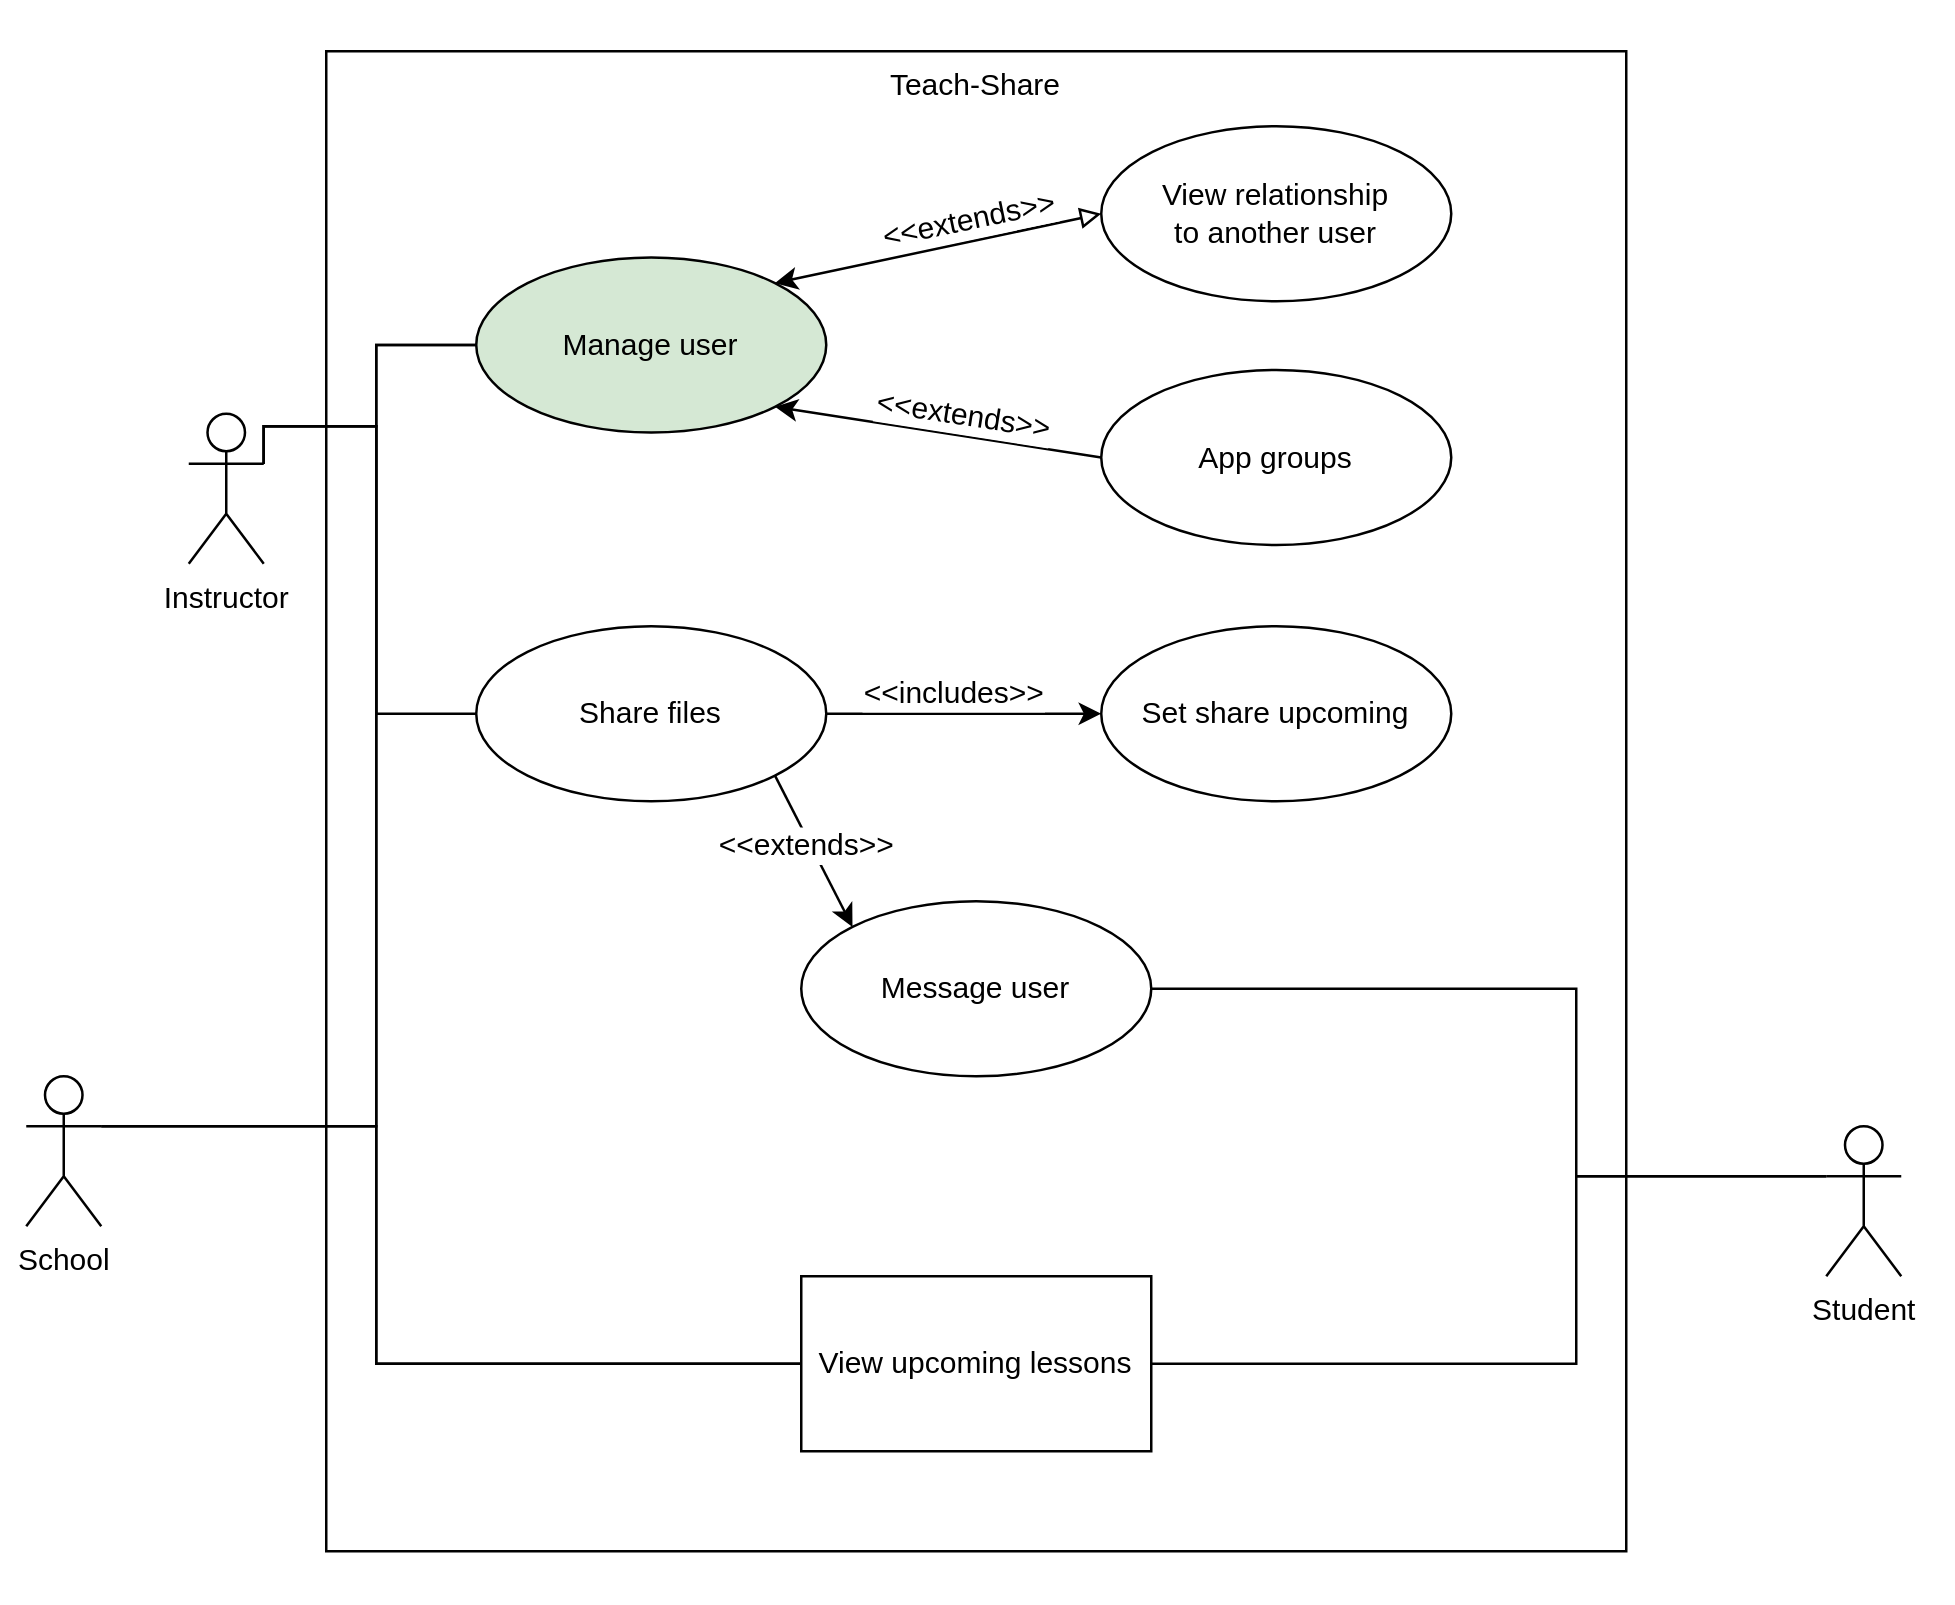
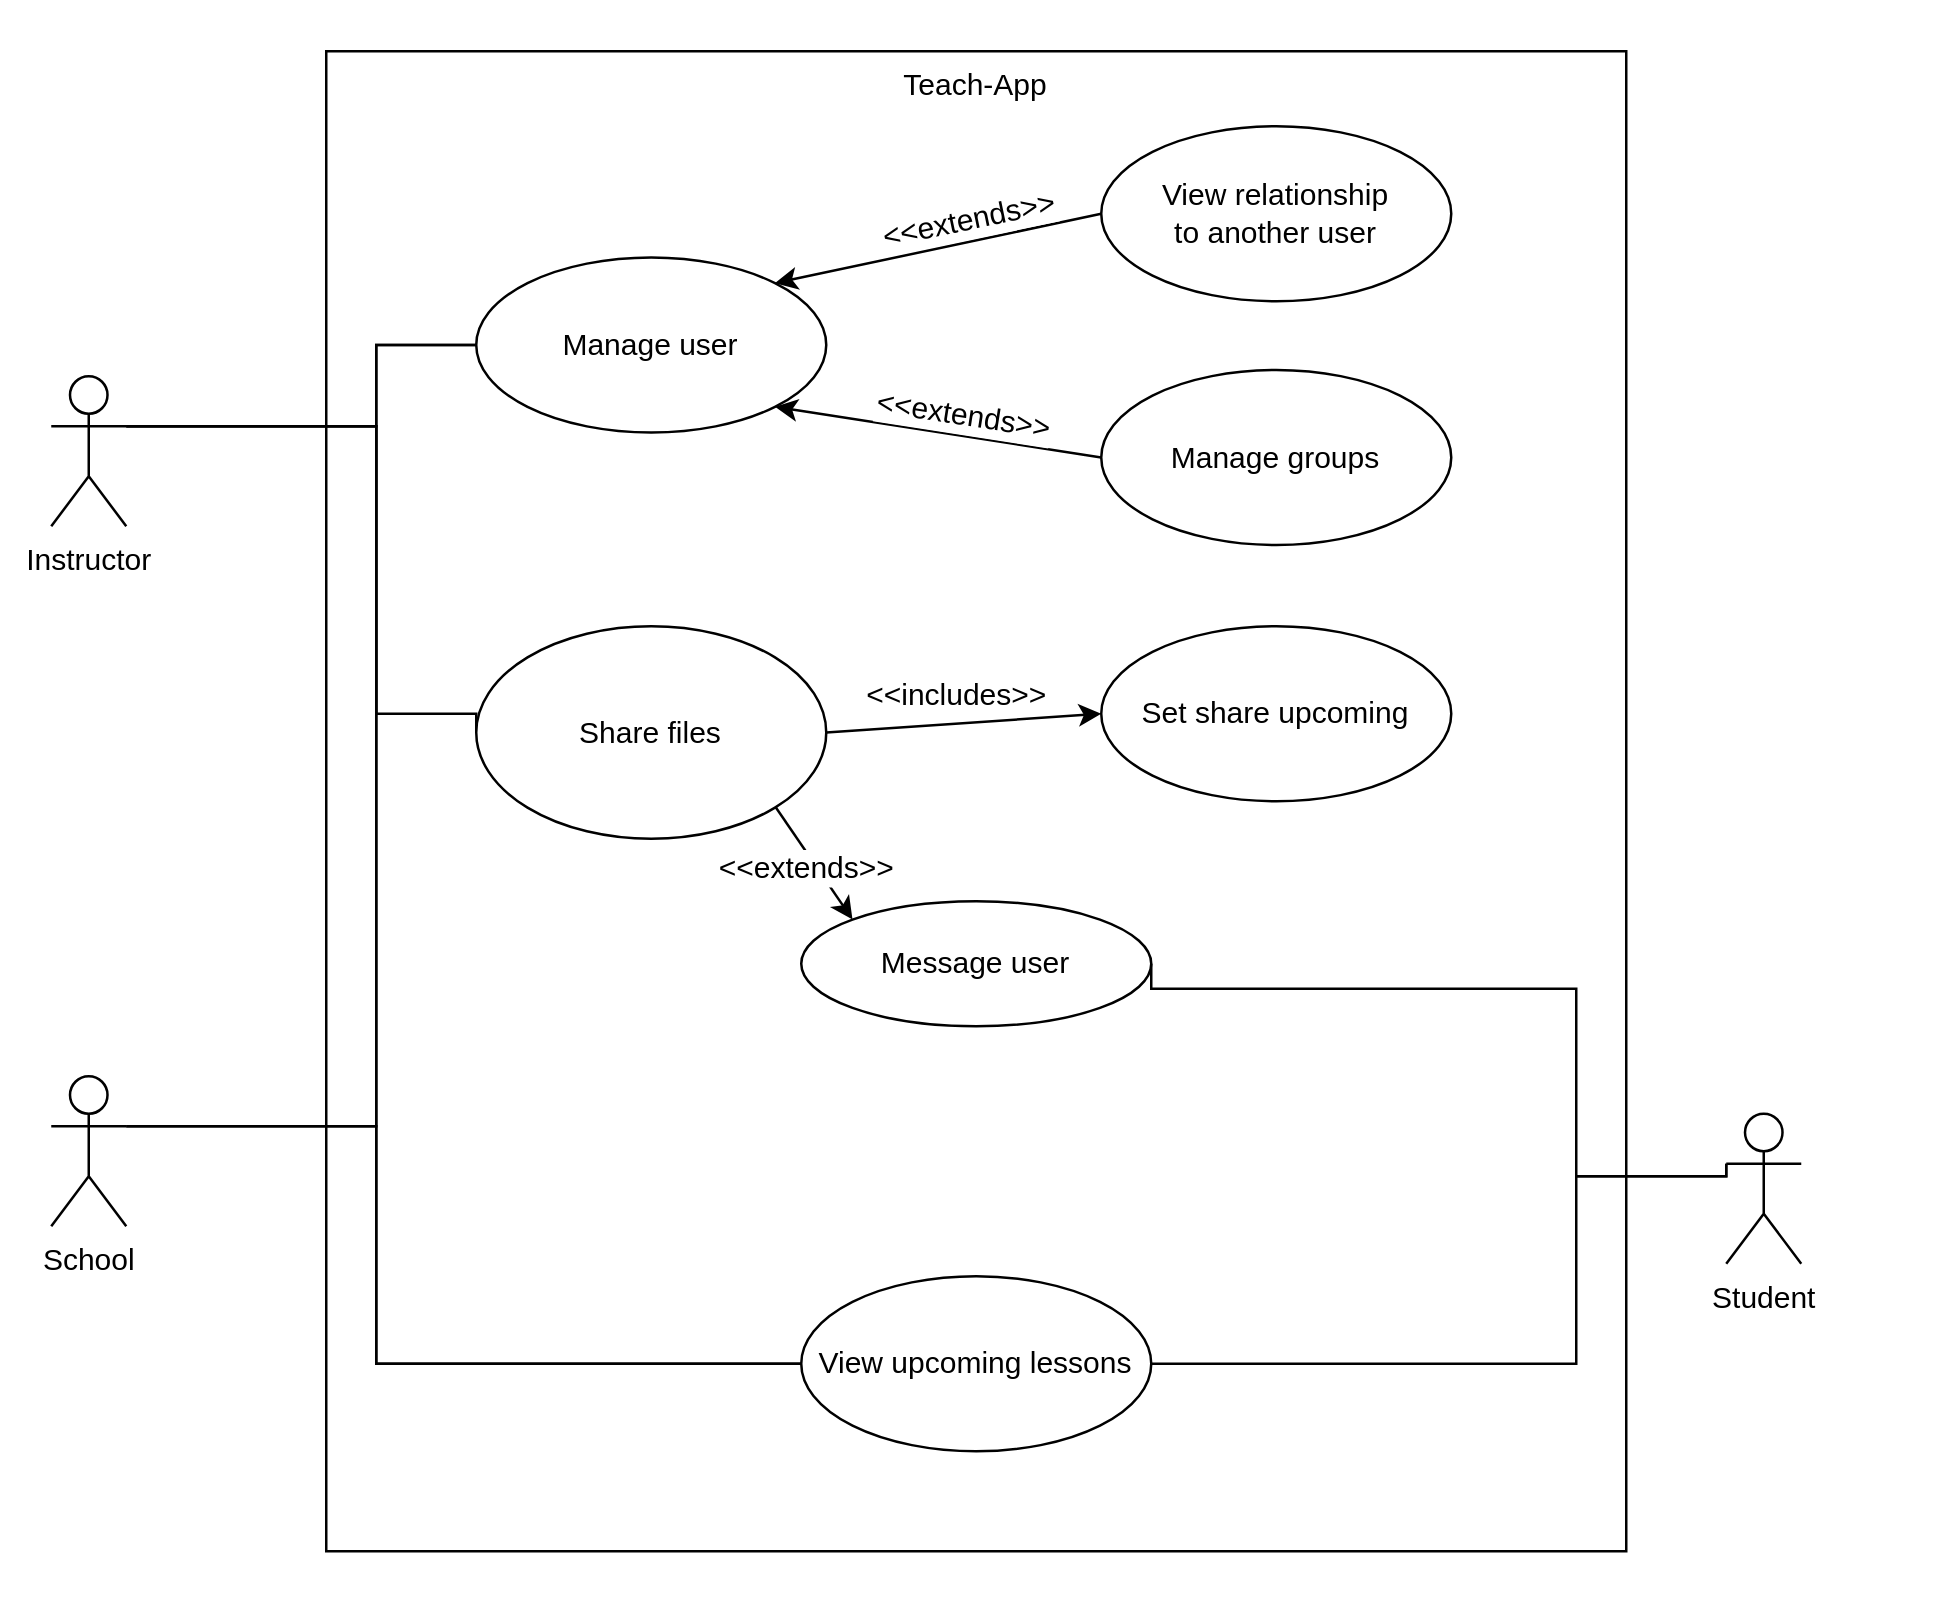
(976, 87) -> (976, 87)
(1080, 218) -> (1089, 216)
(651, 345) -> (651, 345)
(1276, 459) -> (1276, 459)
(226, 489) -> (89, 451)
(651, 714) -> (651, 733)
(976, 989) -> (976, 964)
(64, 1151) -> (89, 1151)
(1864, 1201) -> (1764, 1189)
(976, 1364) -> (976, 1364)
